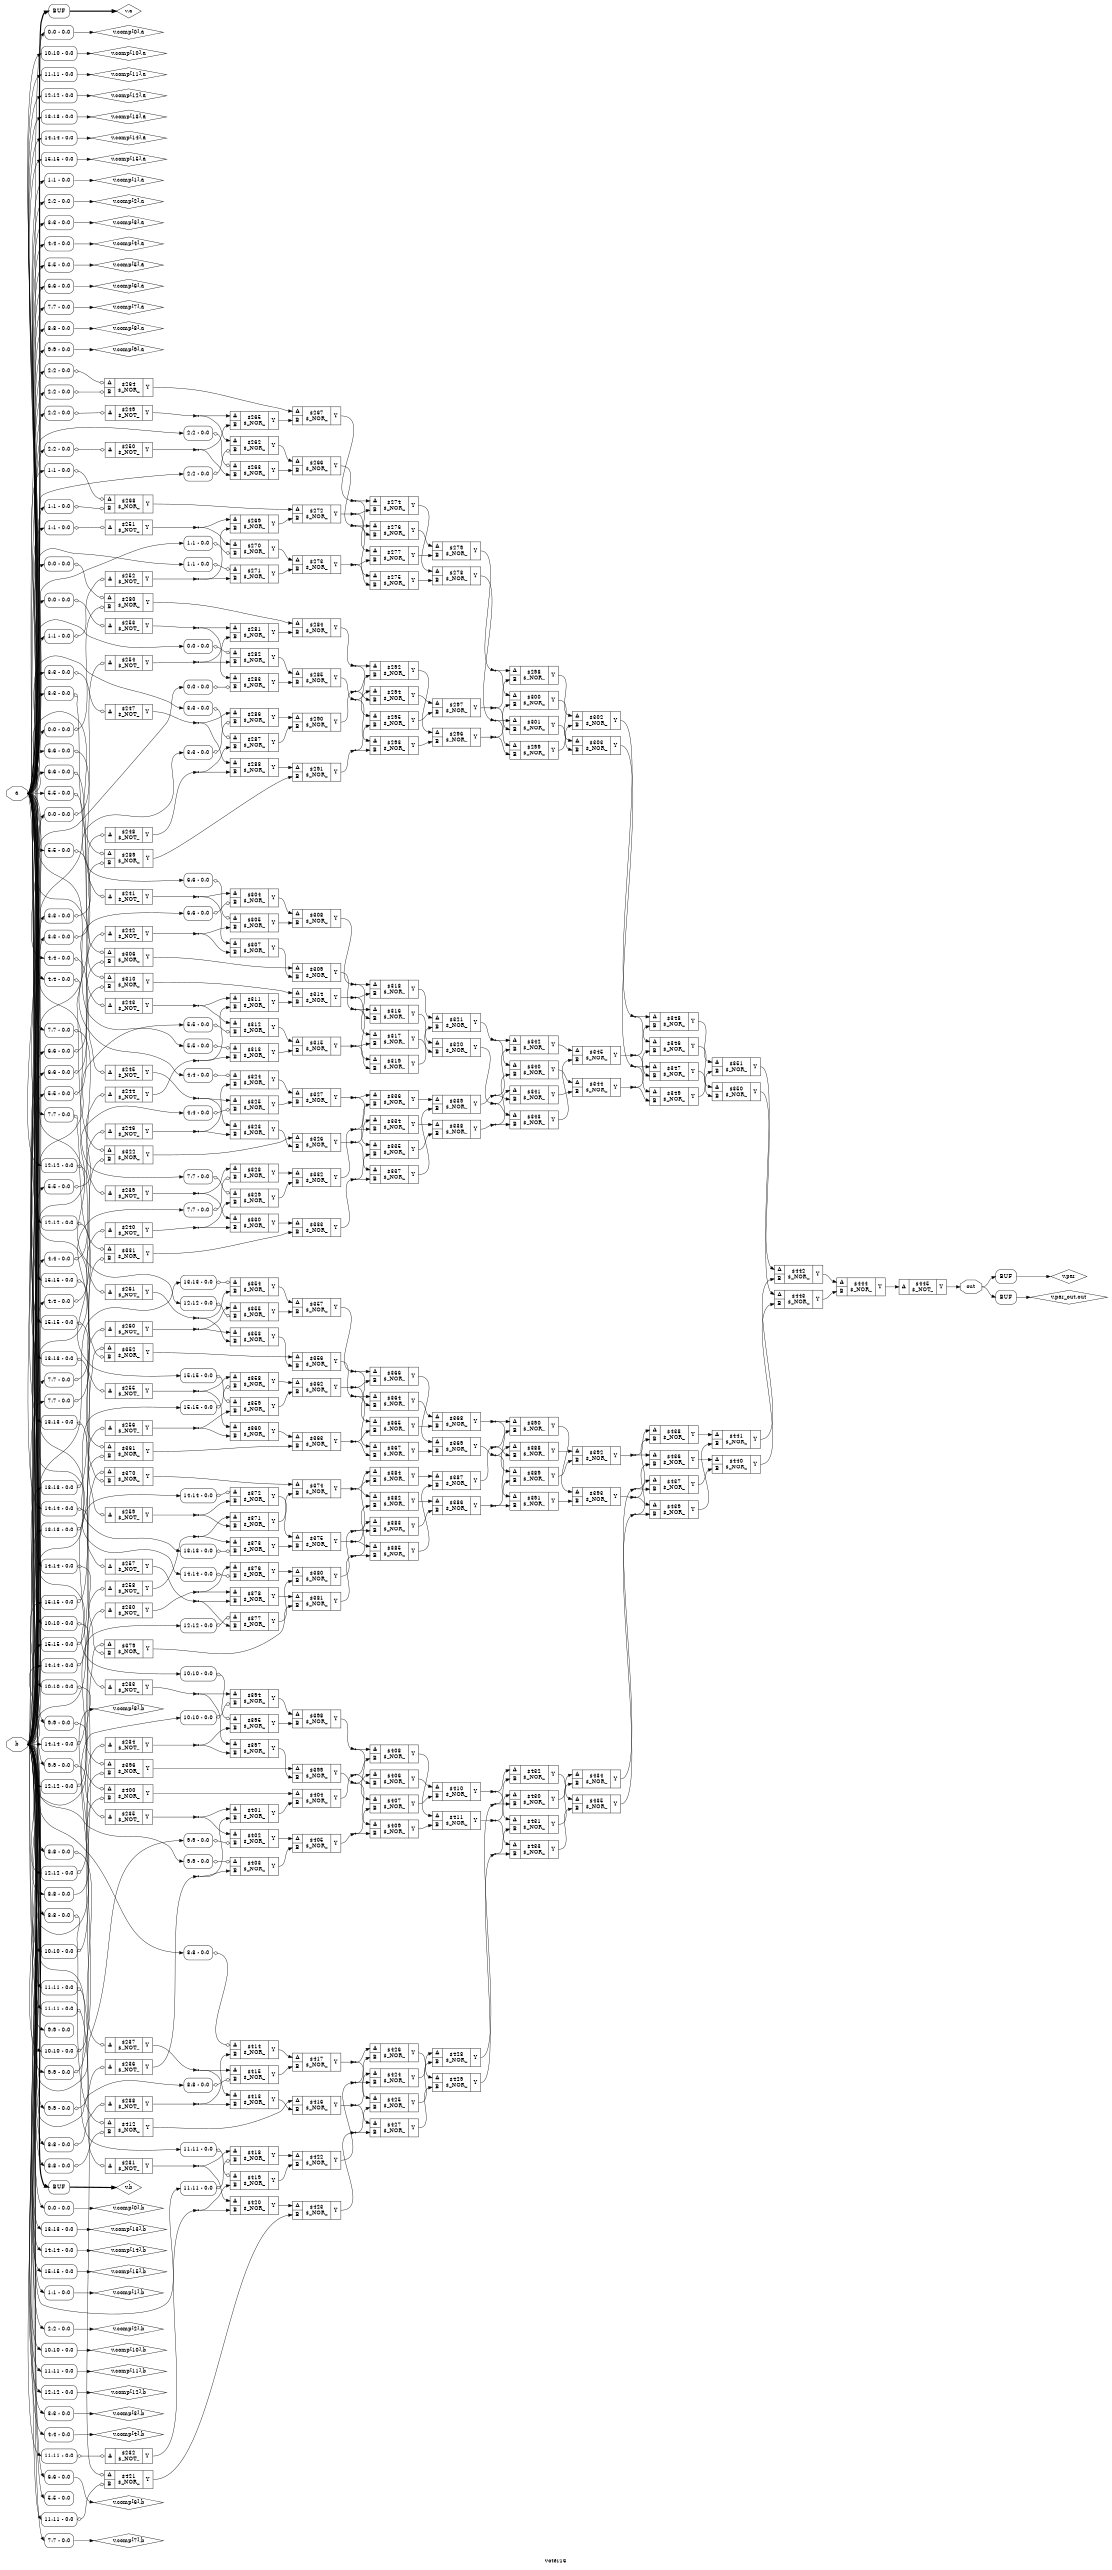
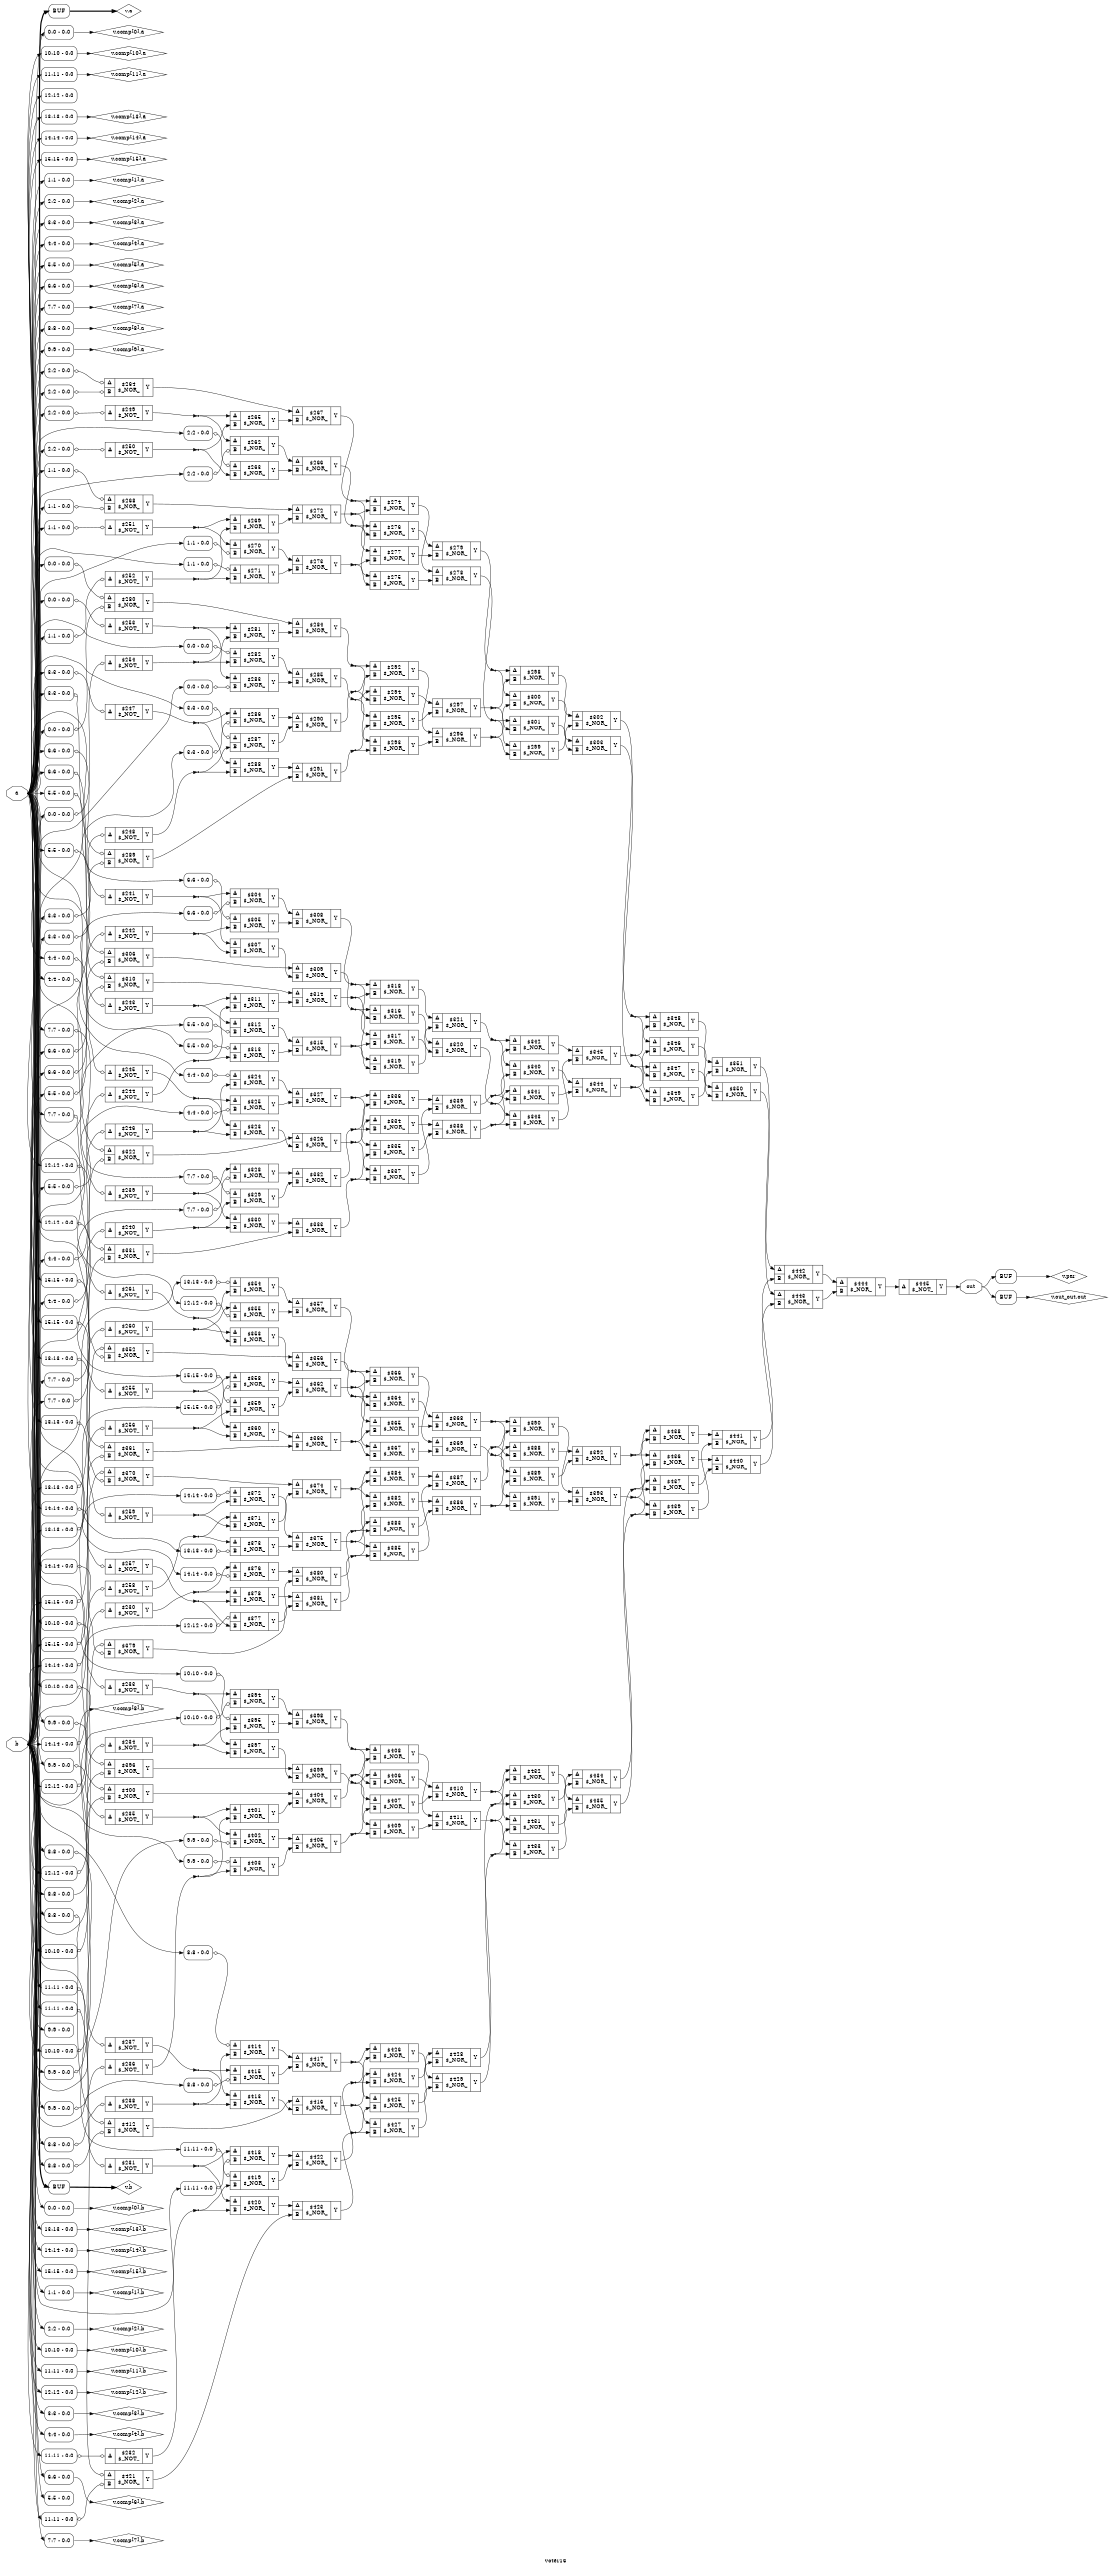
(129, 96) -> none
(1069, 1297) -> (1069, 1297)
